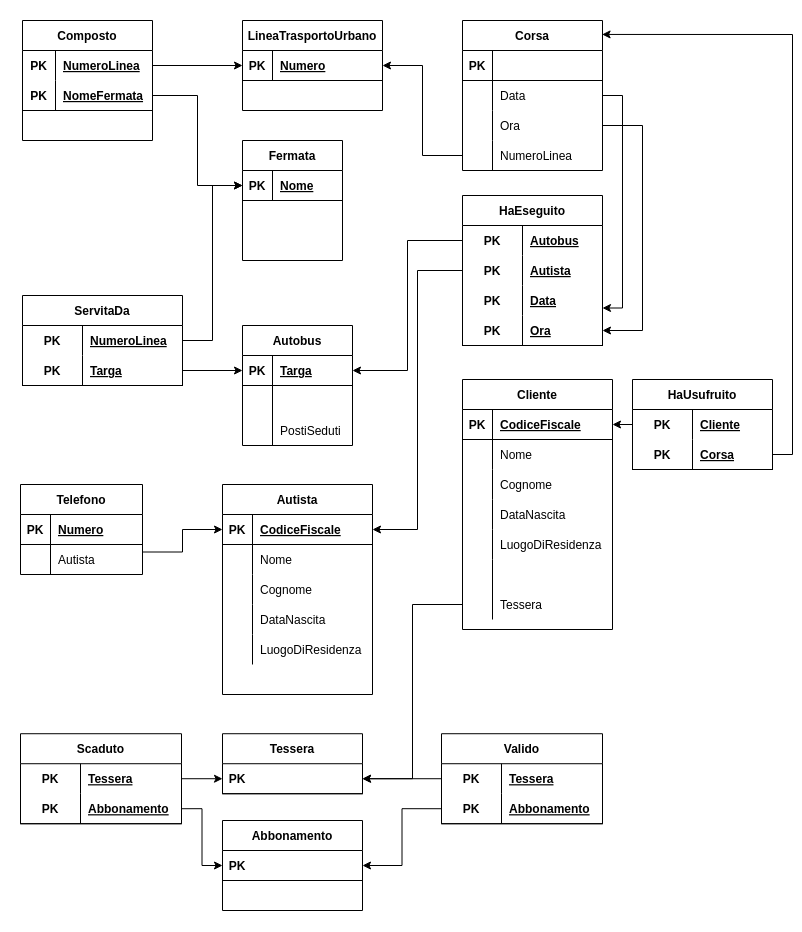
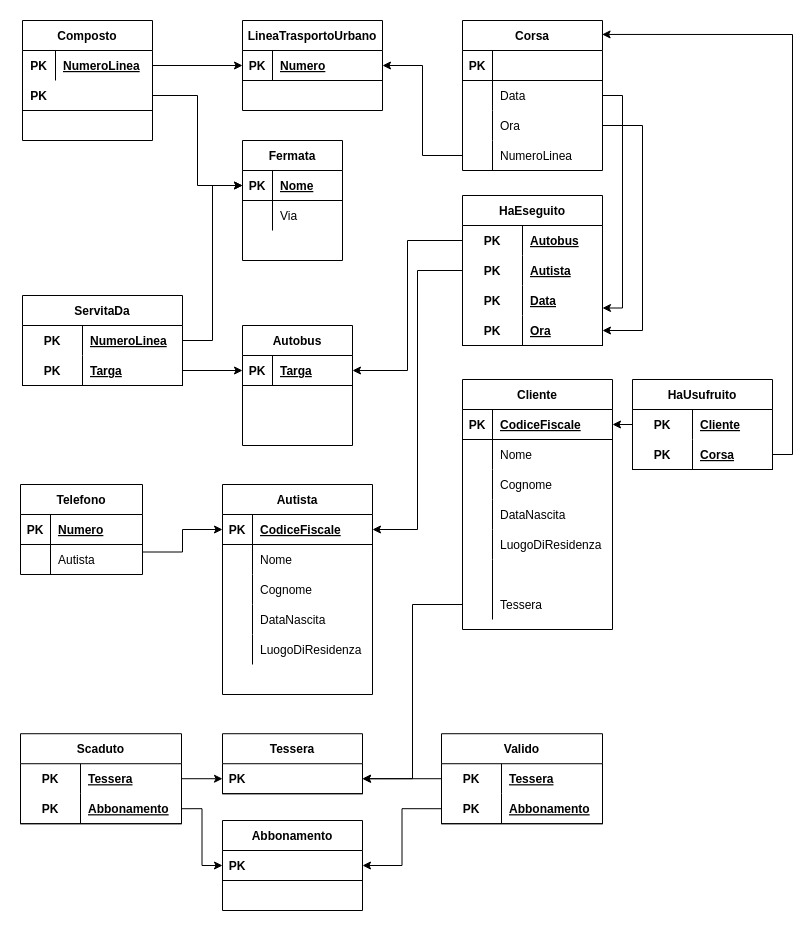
(104, 96) -> none
none -> (308, 216)
(313, 431) -> none
